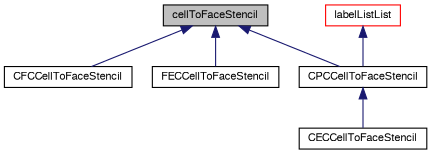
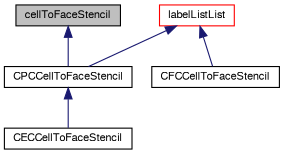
(137, 48) -> (208, 52)
(216, 77) -> none
